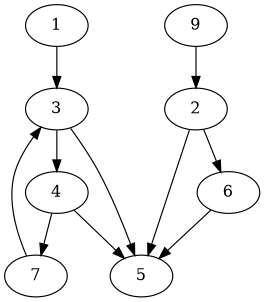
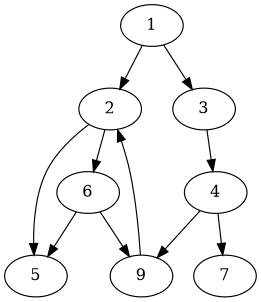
none -> (134, 62)
(105, 184) -> none
(12, 195) -> none
none -> (112, 229)
(95, 230) -> (183, 230)
